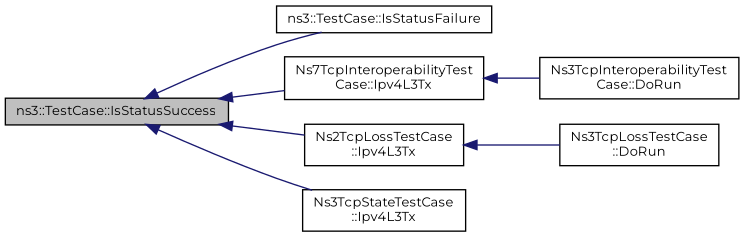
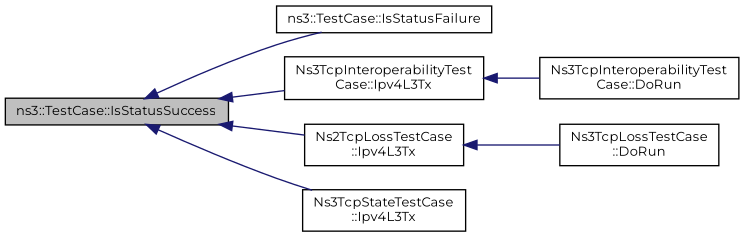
(384, 78) -> (384, 78)
